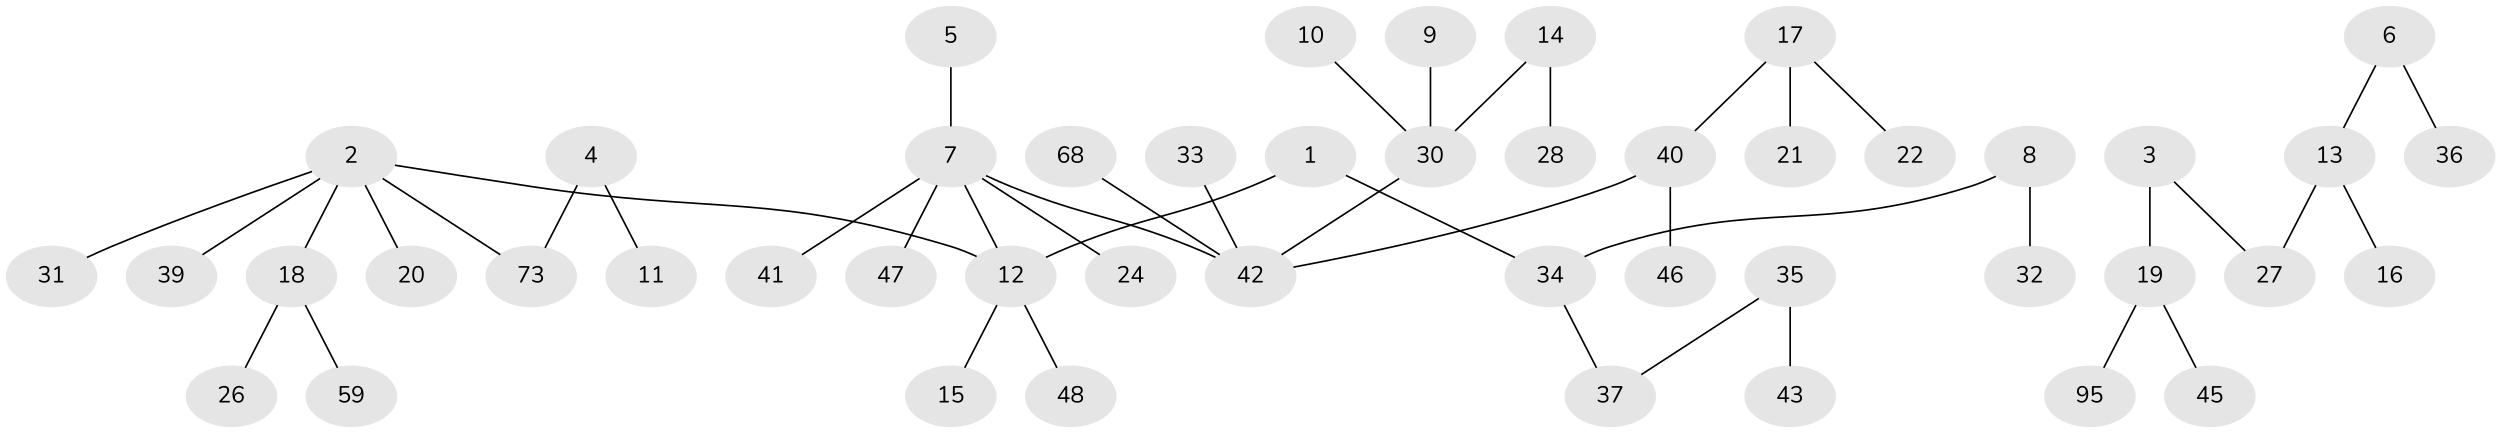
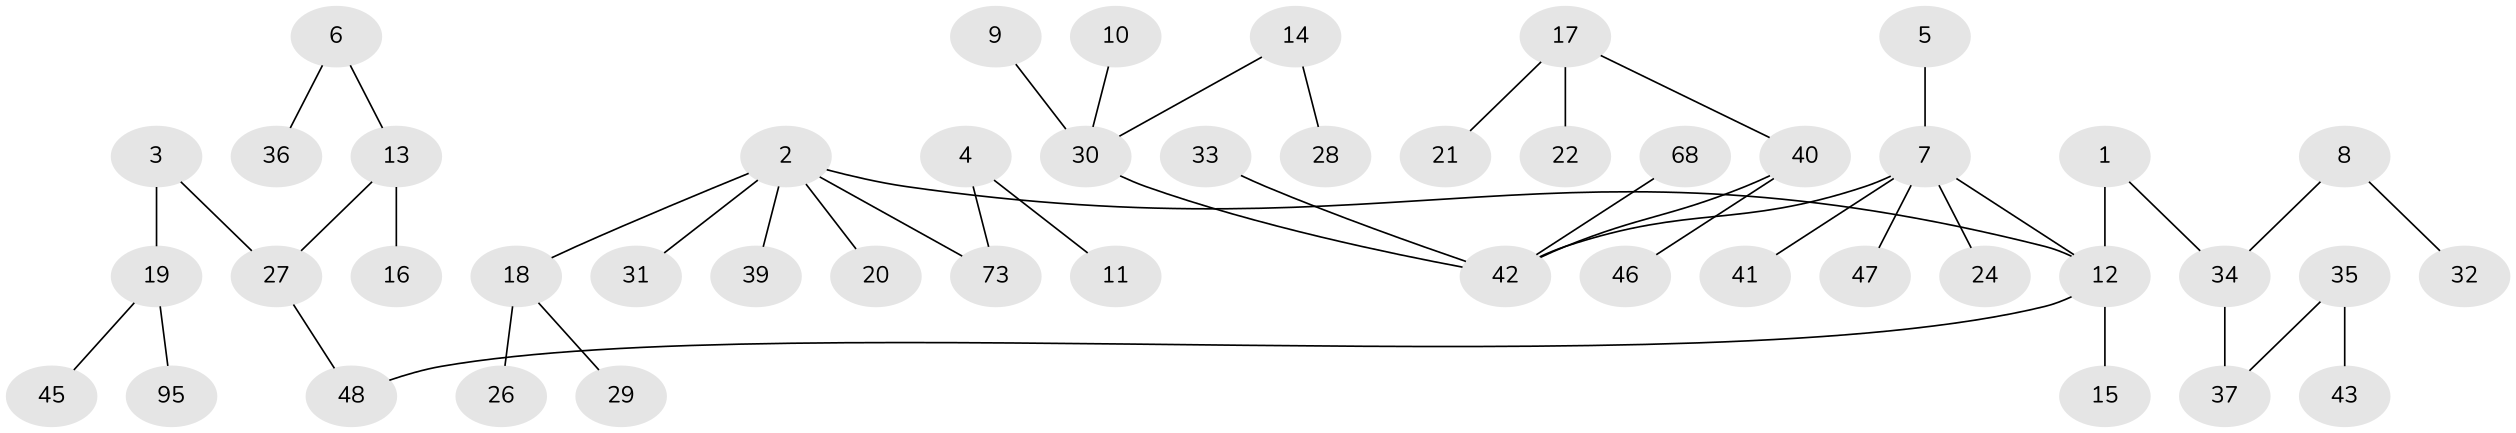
none -> (314, 336)
(351, 396) -> (621, 396)
